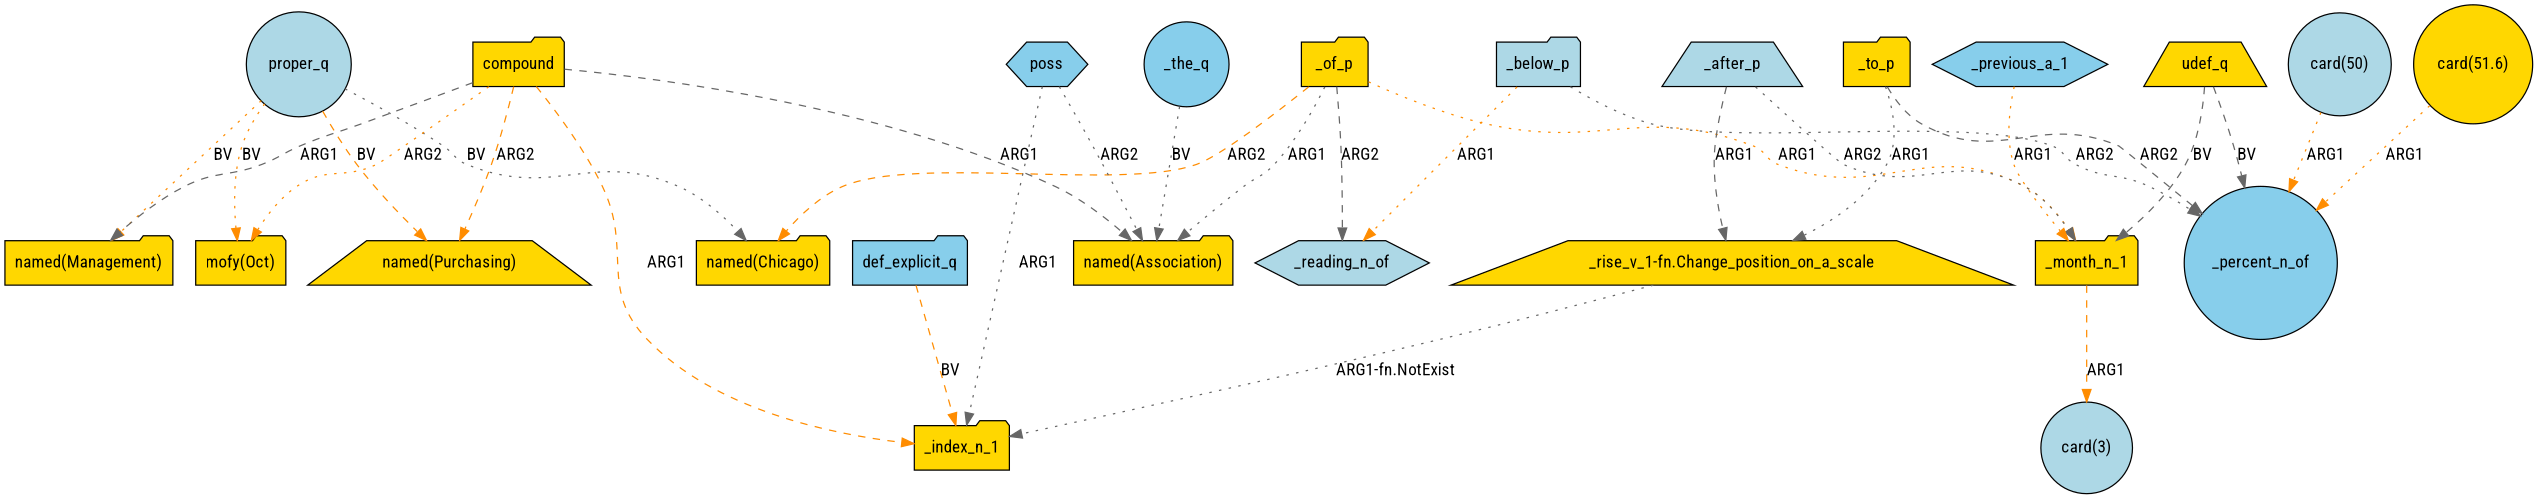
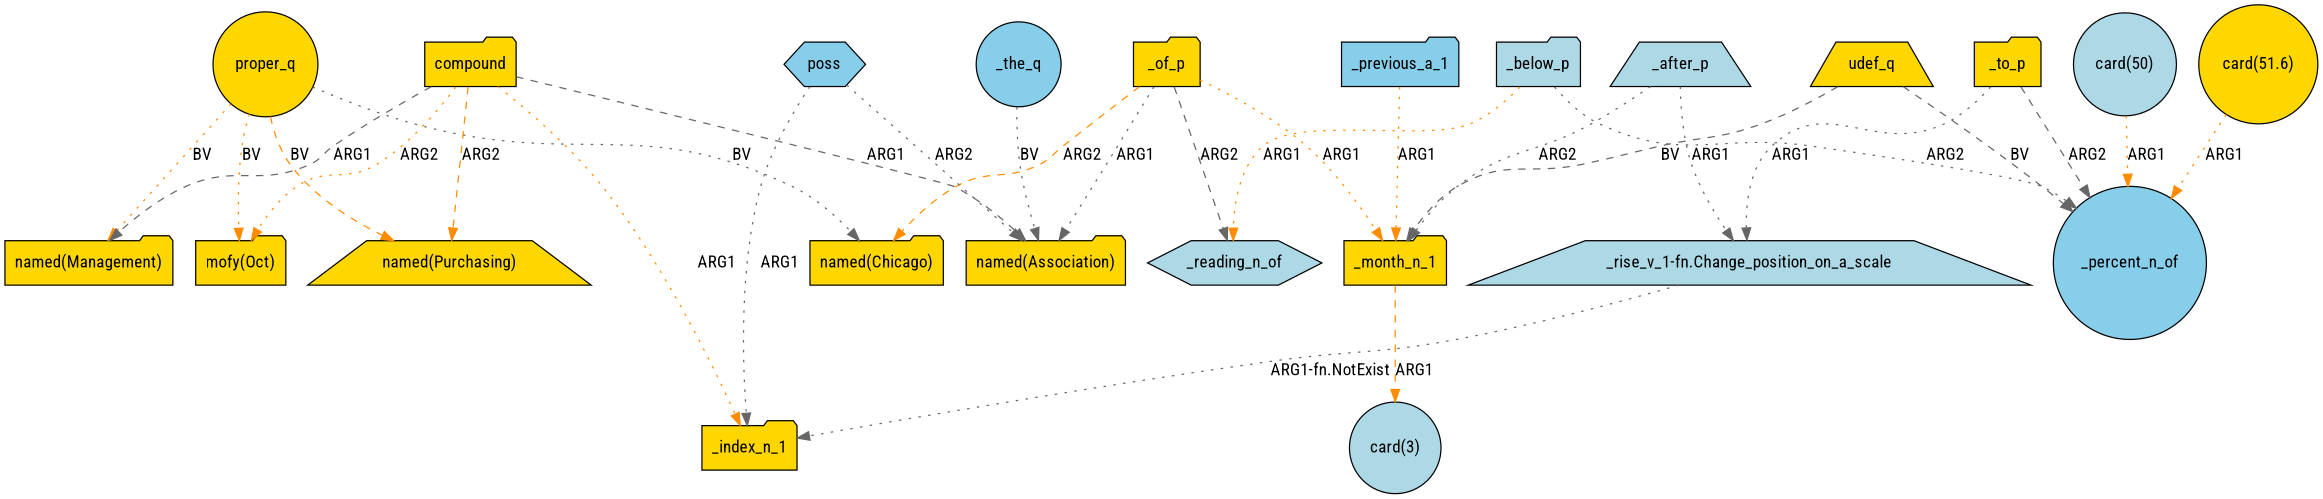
(299, 64) -> (265, 64)
(2020, 64) -> (1400, 64)
(1714, 157) -> (1691, 162)
(910, 263) -> none
(1732, 263) -> (1750, 263)
(646, 338) -> (637, 235)
